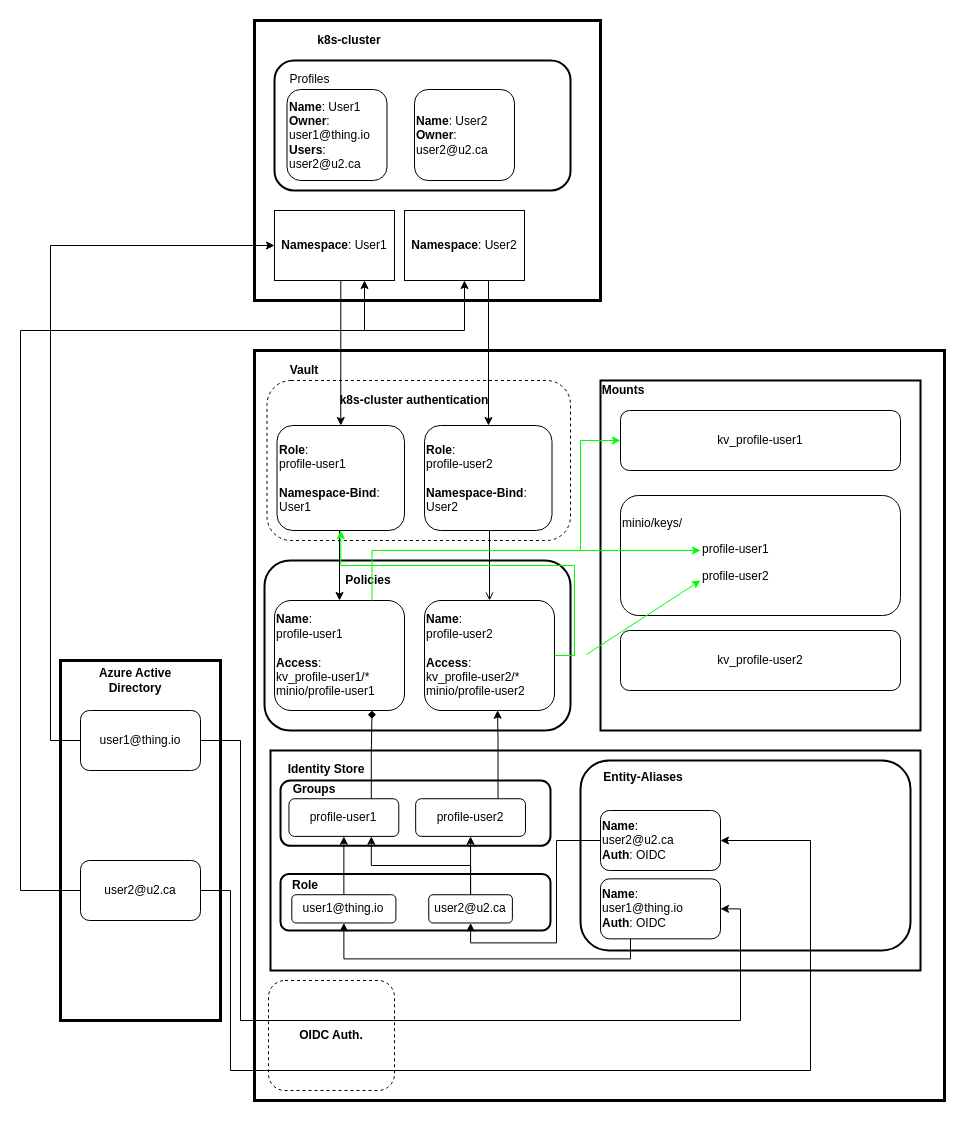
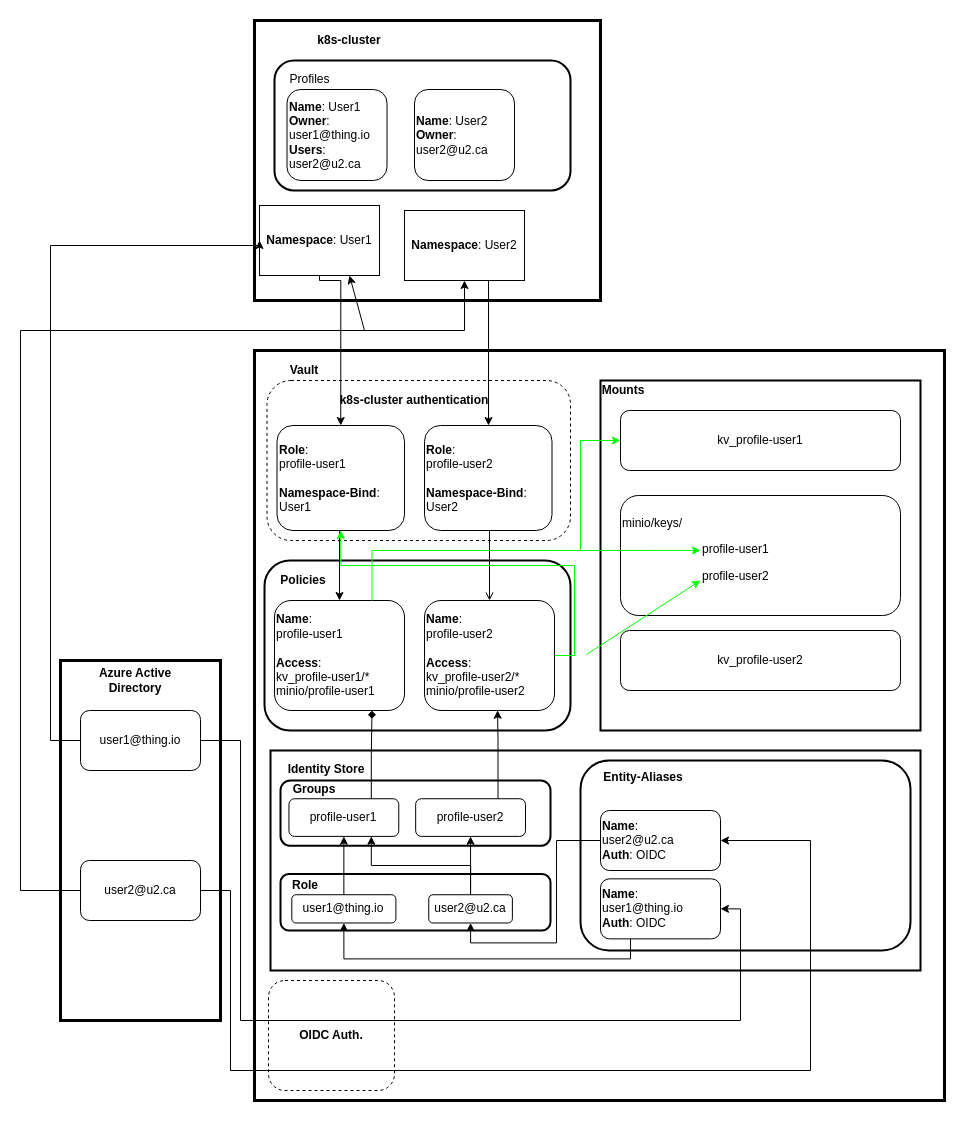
(335, 246) -> (320, 241)
(368, 581) -> (303, 581)
